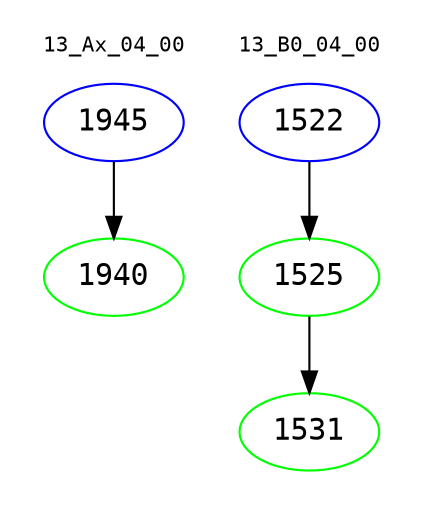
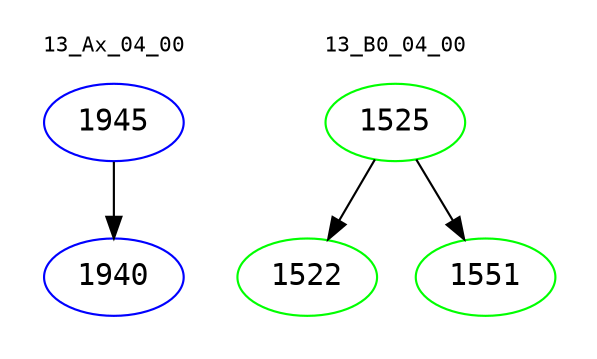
(309, 122) -> (307, 277)
(309, 189) -> (357, 190)
(114, 277) -> (114, 277)
(309, 432) -> (486, 277)
